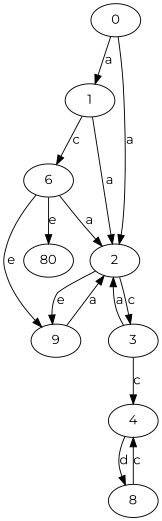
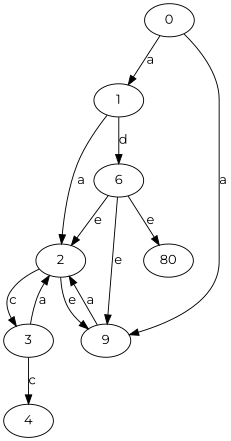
(125, 136) -> (219, 200)
(77, 140) -> (123, 140)
(90, 221) -> (98, 221)
(133, 501) -> none
